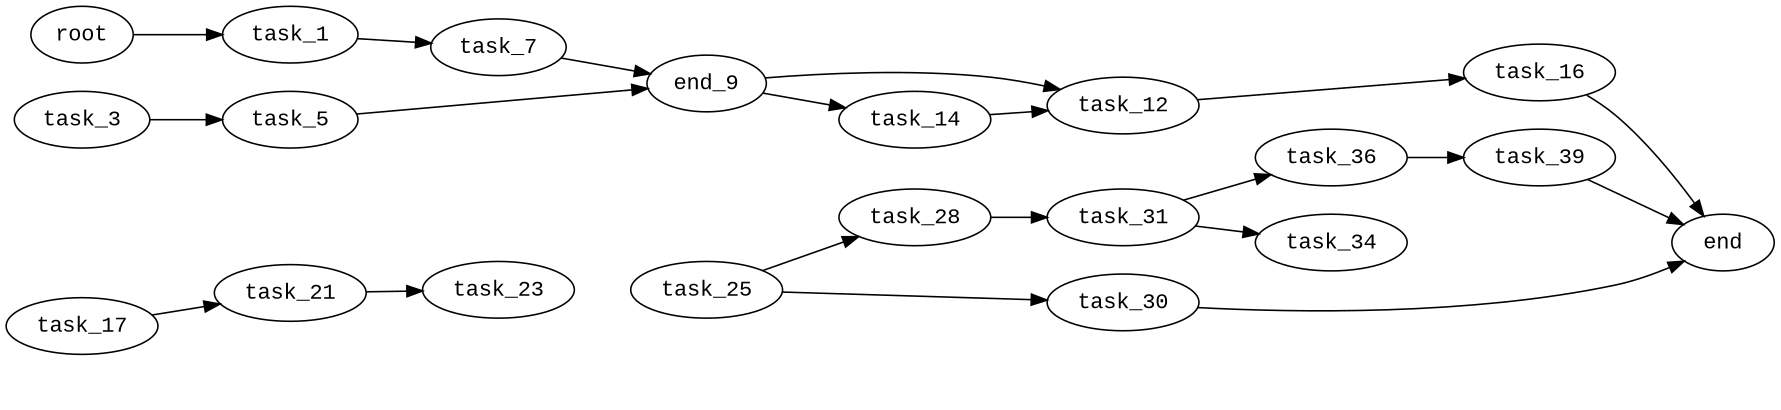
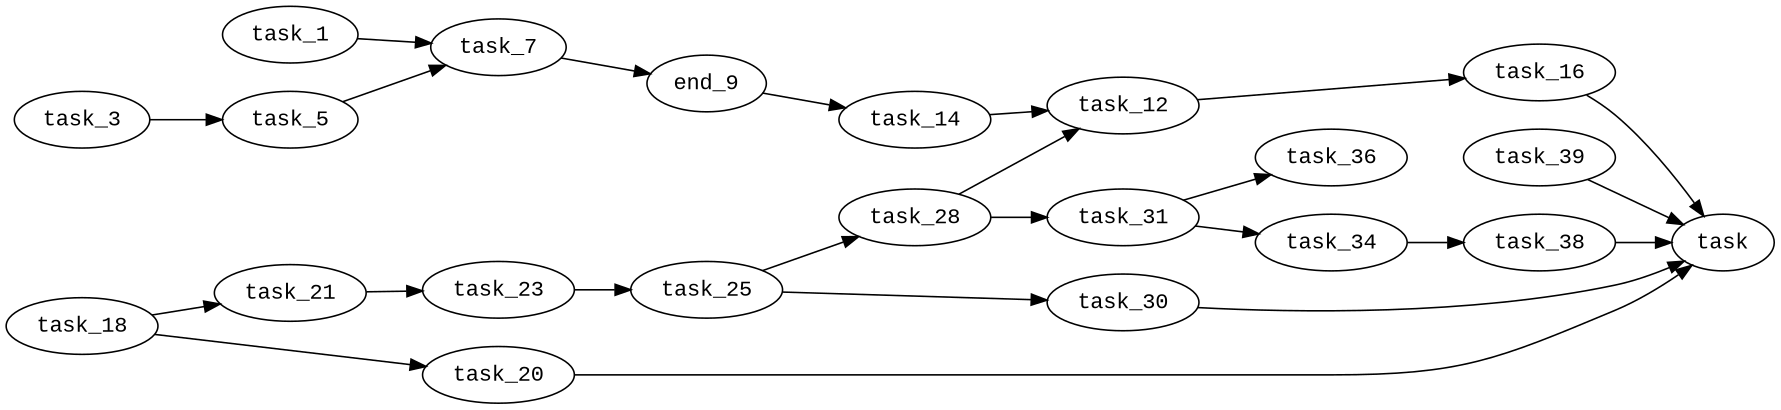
(82, 35) -> none
(905, 73) -> (1012, 165)
(494, 102) -> (387, 86)
(1427, 158) -> none
none -> (1539, 243)
(1723, 243) -> (1723, 243)
none -> (595, 290)
(82, 326) -> (82, 326)
none -> (498, 375)
